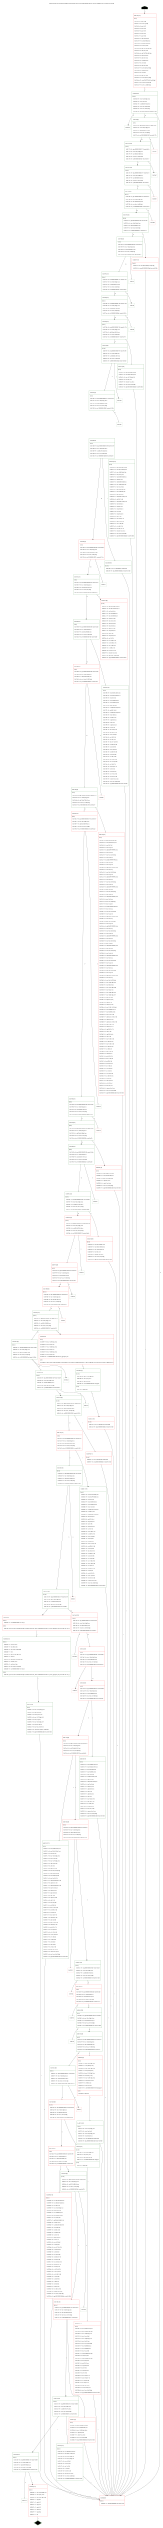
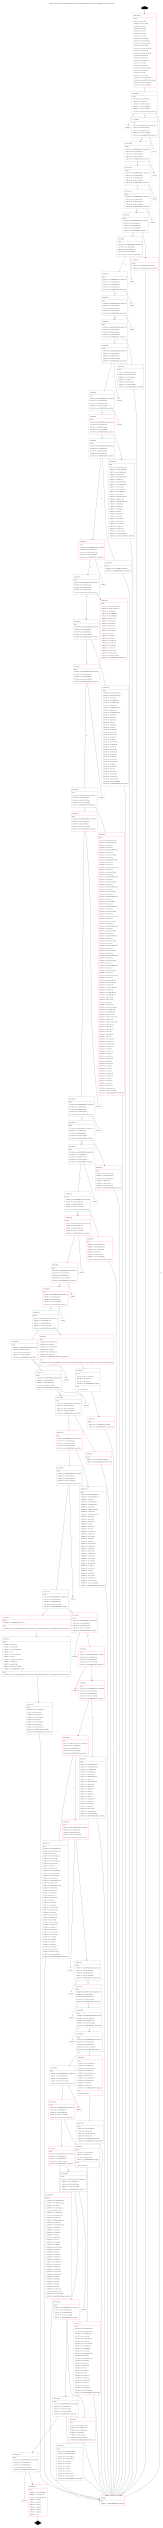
none -> (102, 424)
